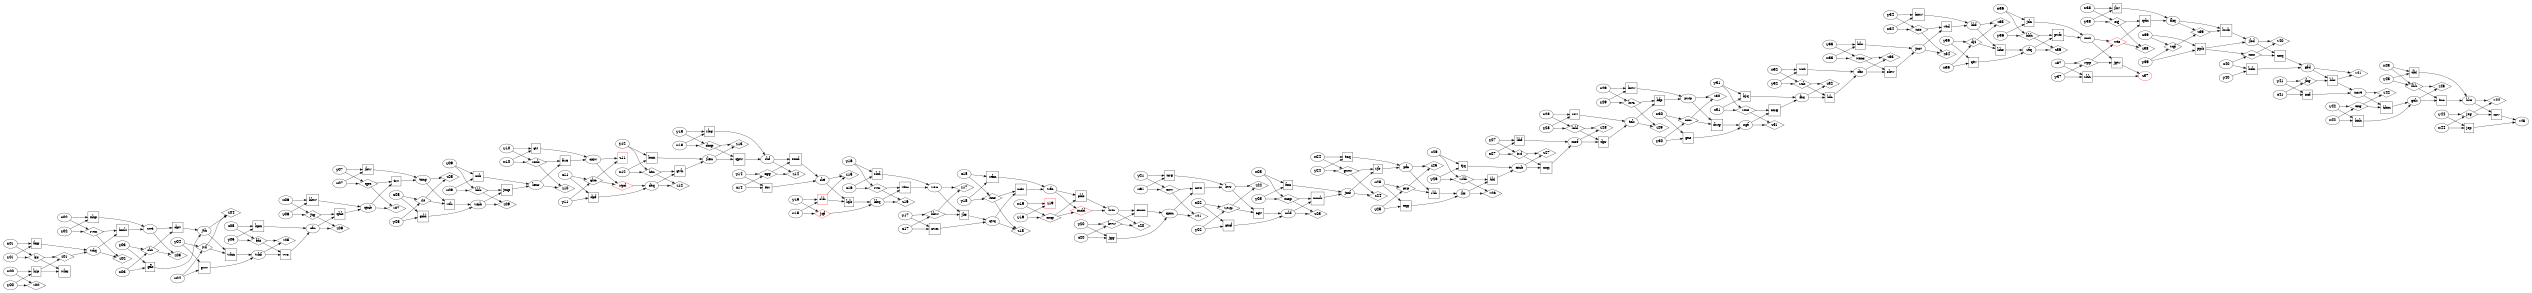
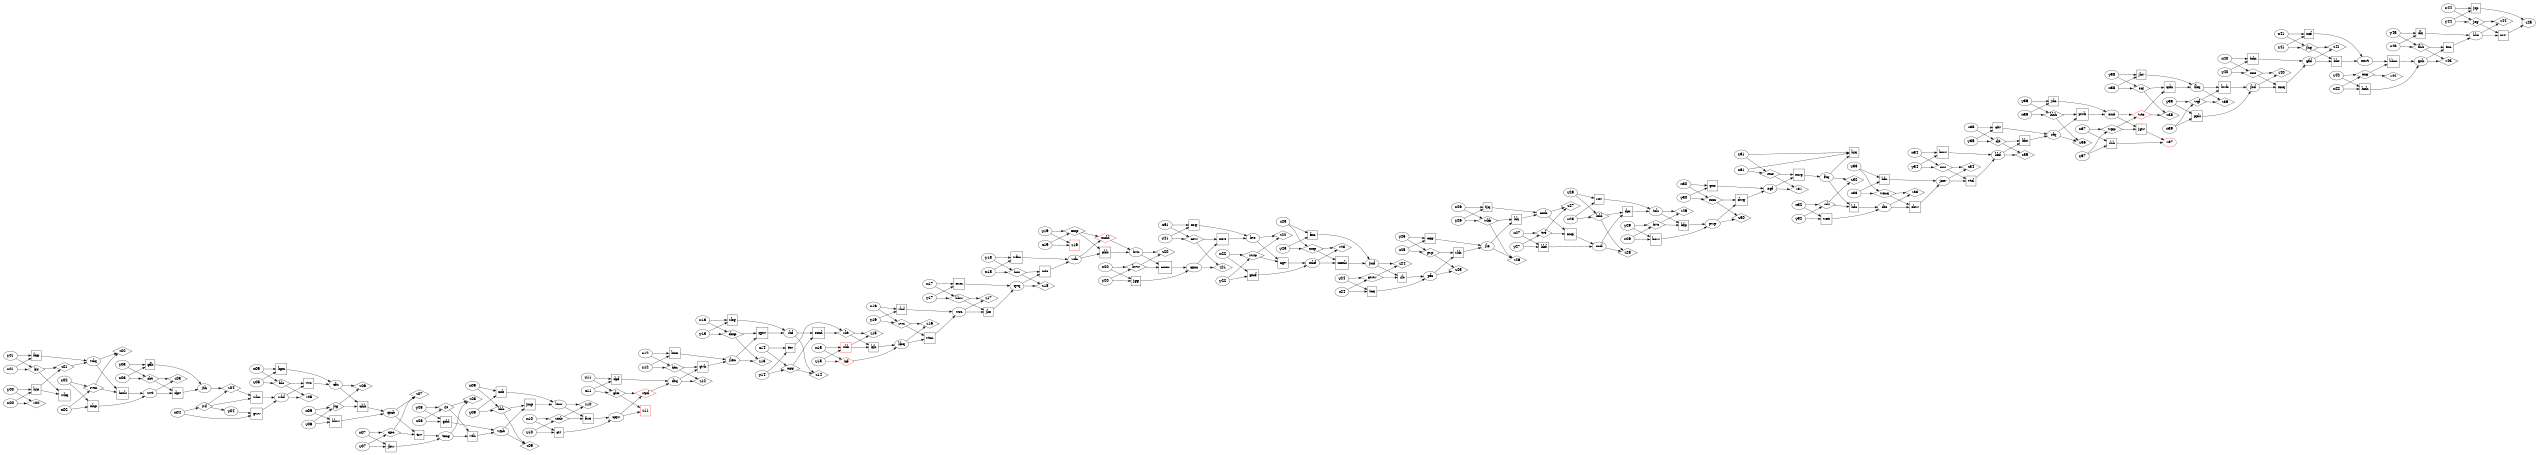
(2213, 31) -> (2209, 95)
(2224, 51) -> (2237, 73)
(2344, 77) -> (2321, 47)
(2370, 93) -> none
(1772, 97) -> (1838, 165)
(822, 180) -> (846, 333)
(216, 241) -> (242, 392)
(190, 245) -> (216, 409)
